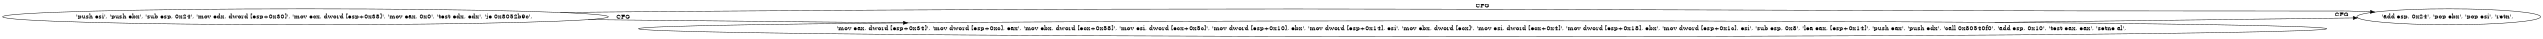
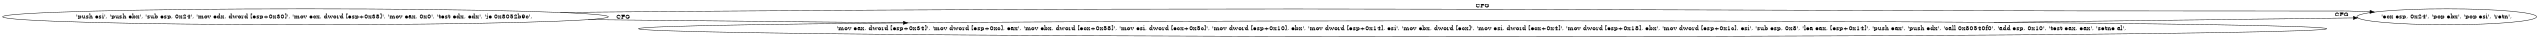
(2449, 17) -> (2447, 17)
